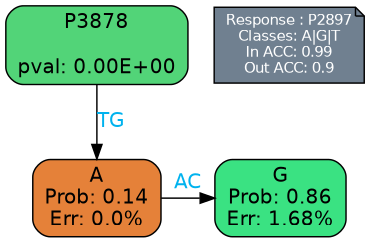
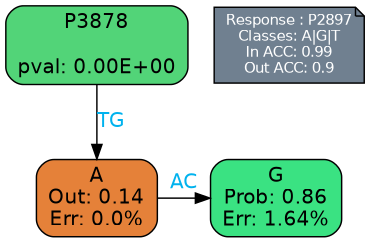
(97, 198) -> (97, 198)
(280, 198) -> (276, 198)
